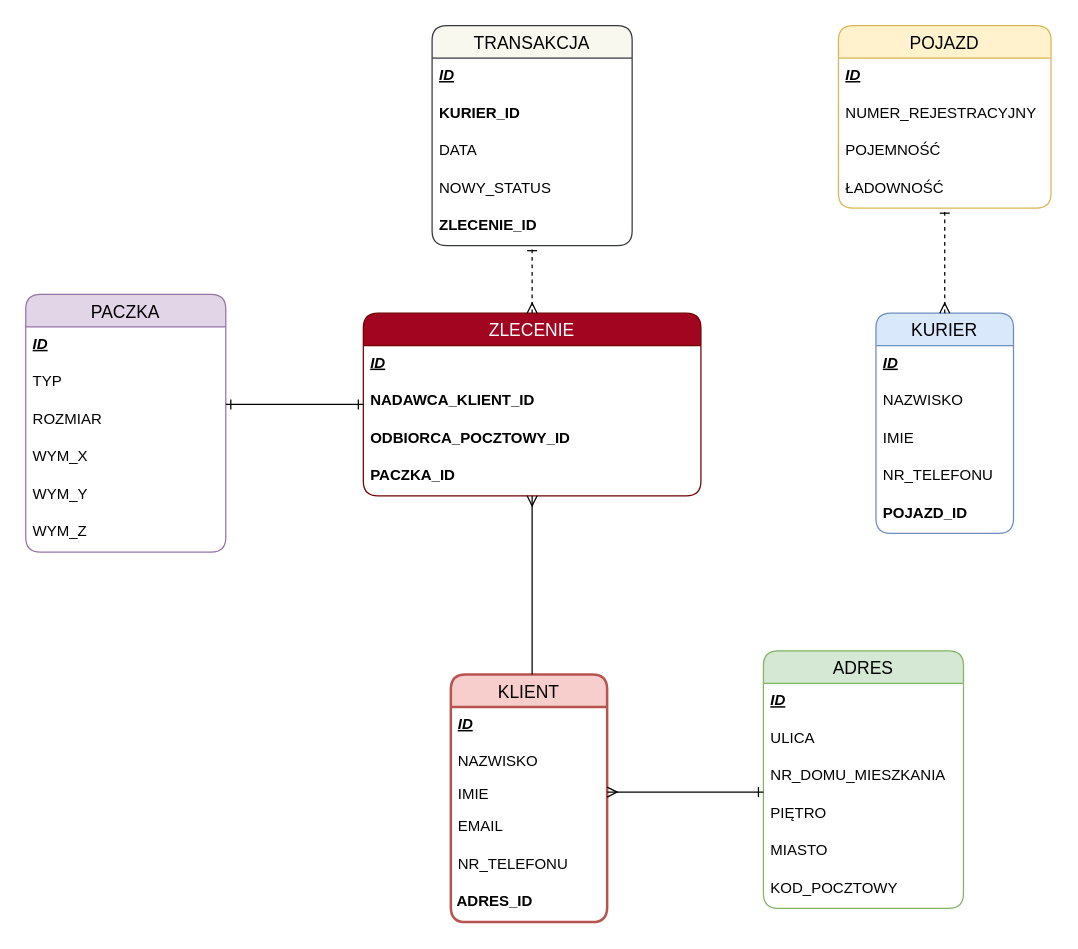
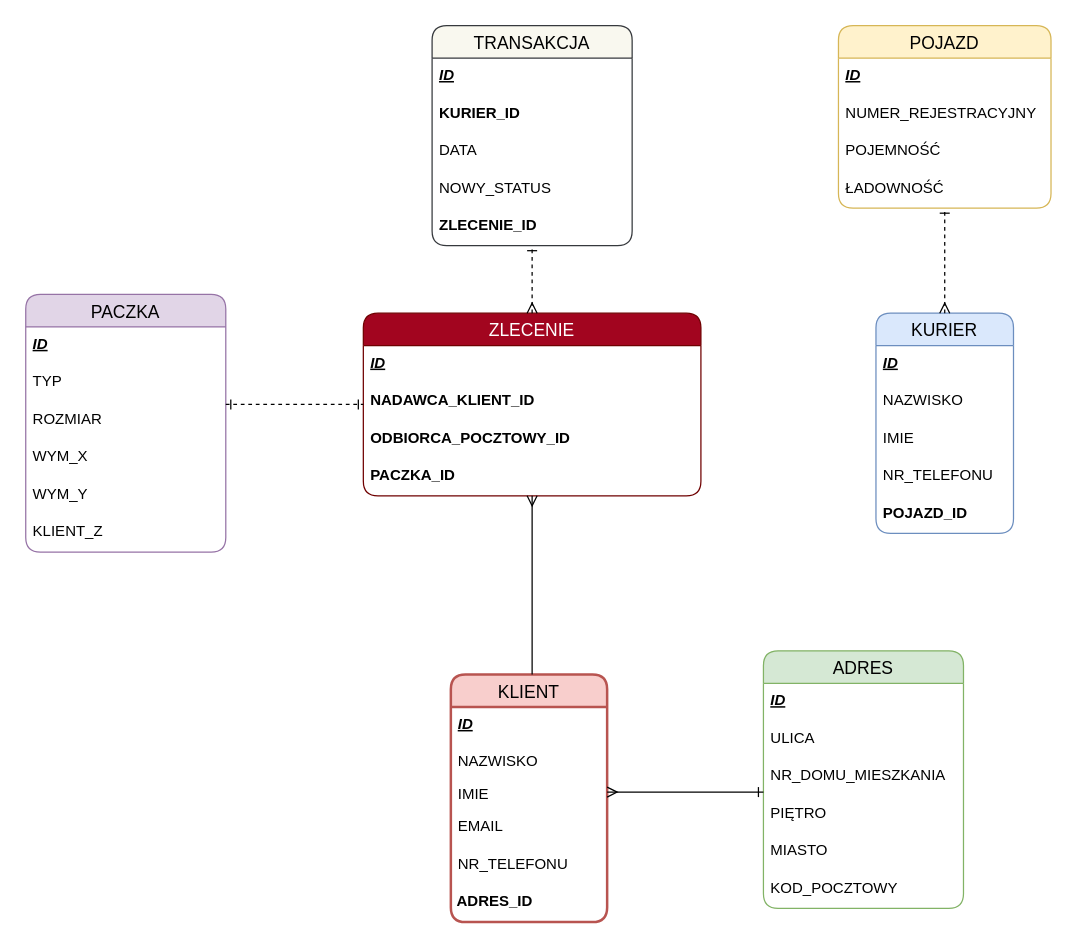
(296, 404) -> (296, 404)
(54, 531) -> (66, 531)
